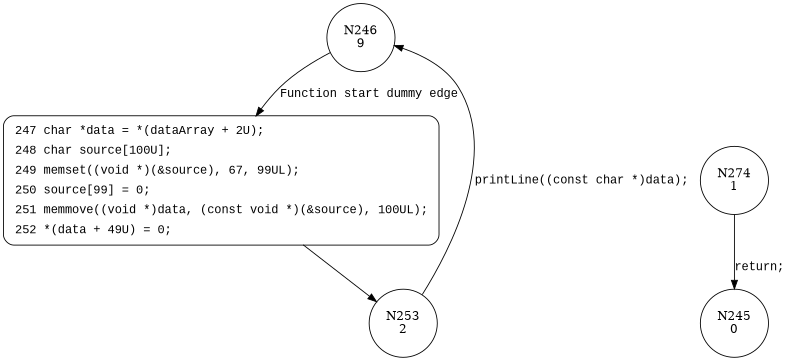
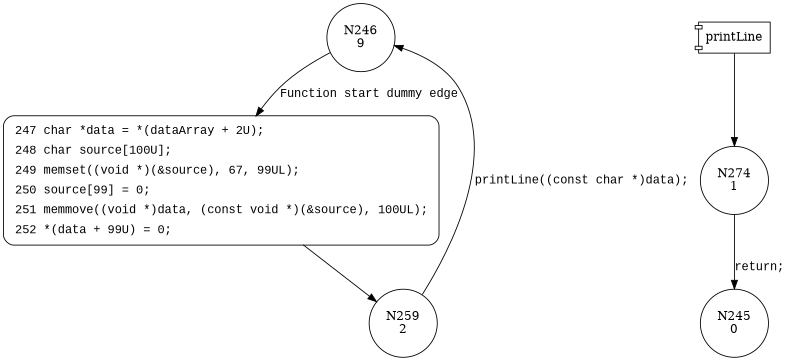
none -> (734, 38)
(108, 230) -> (108, 230)
(403, 323) -> (403, 323)
